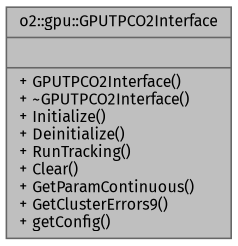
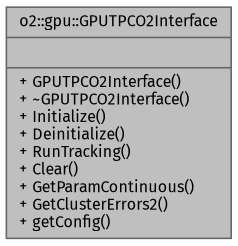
(94, 205) -> (94, 205)
